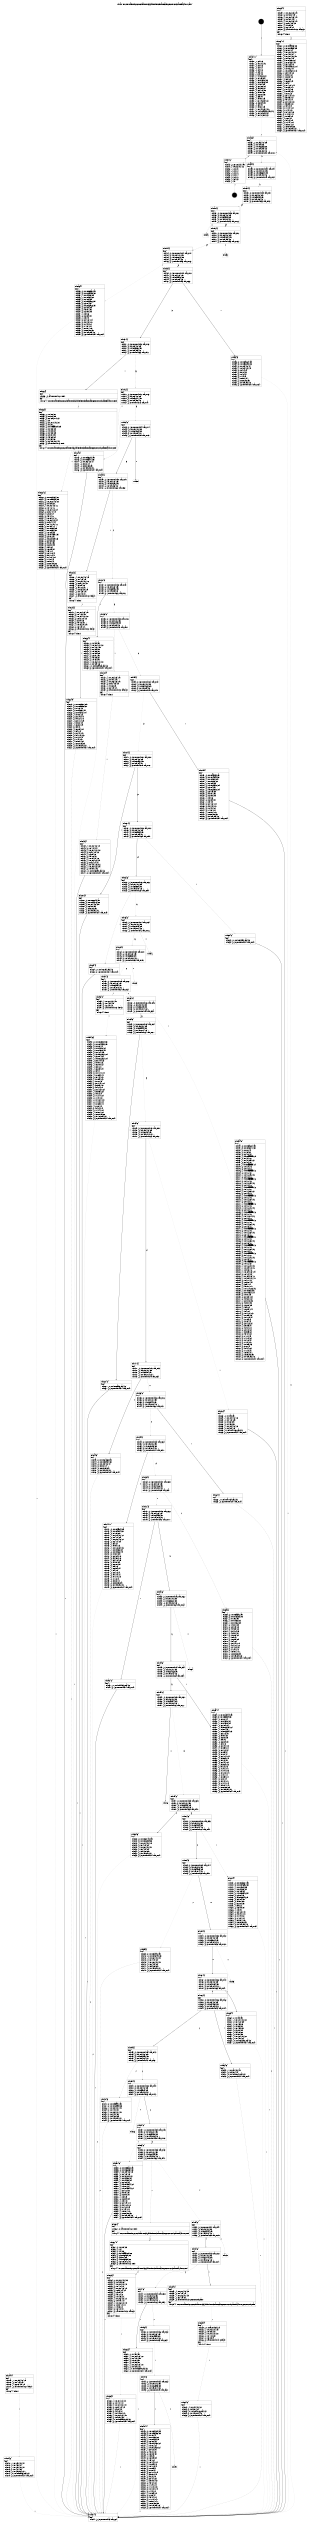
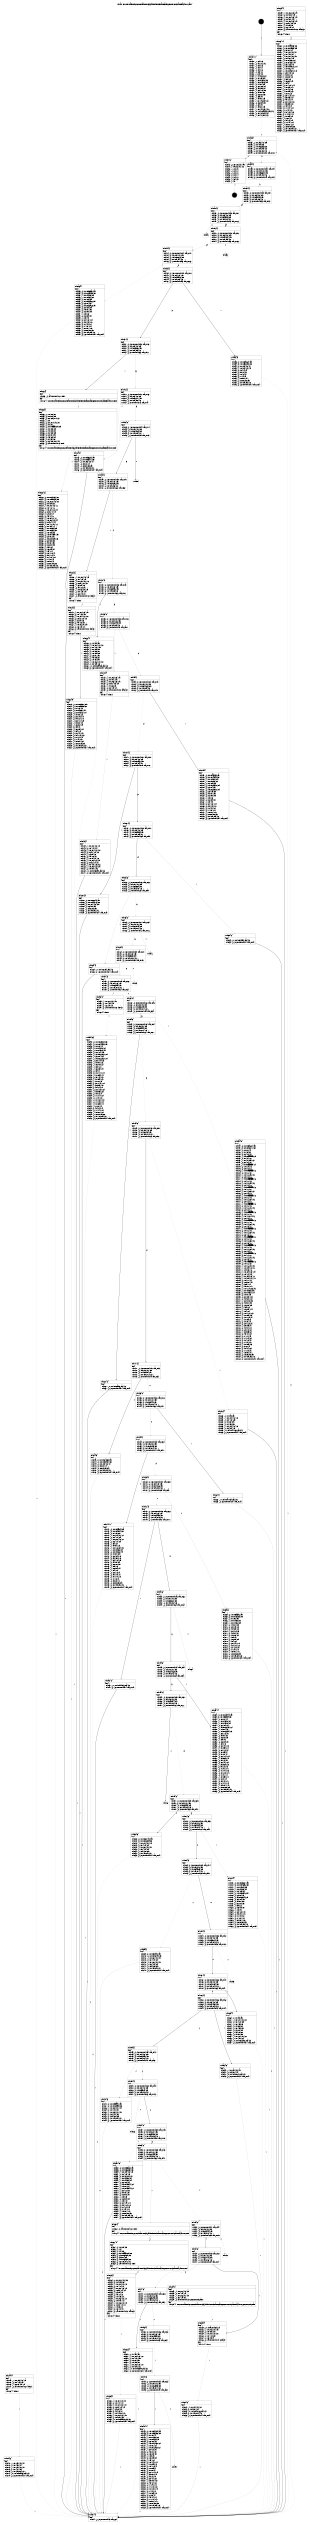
(209, 2274) -> (259, 2289)
